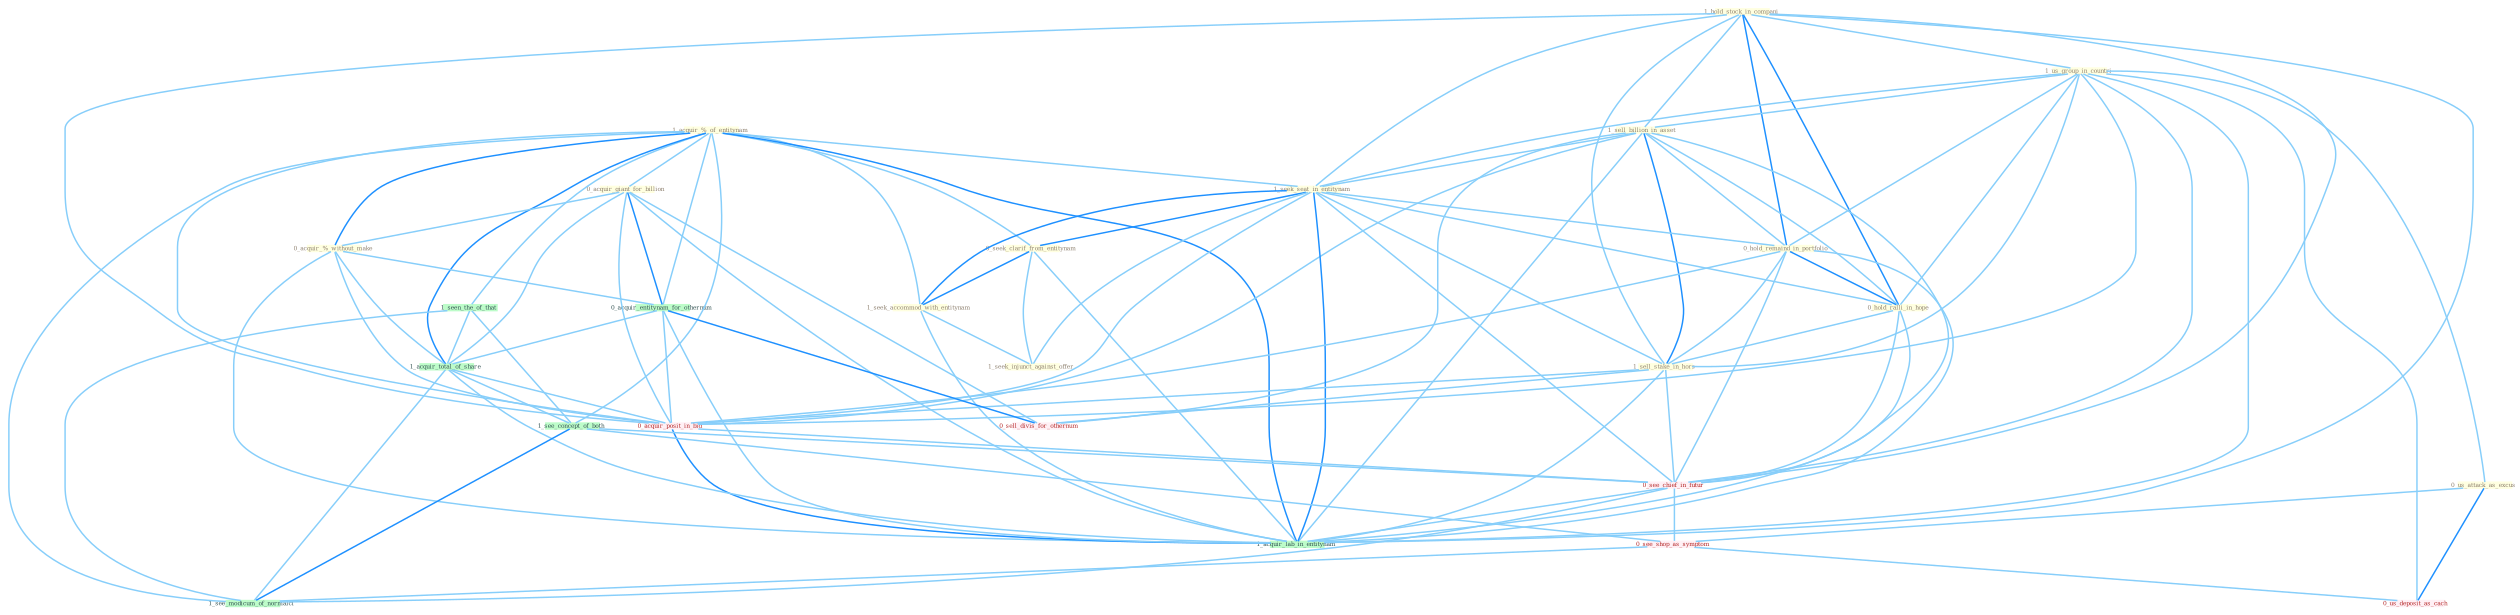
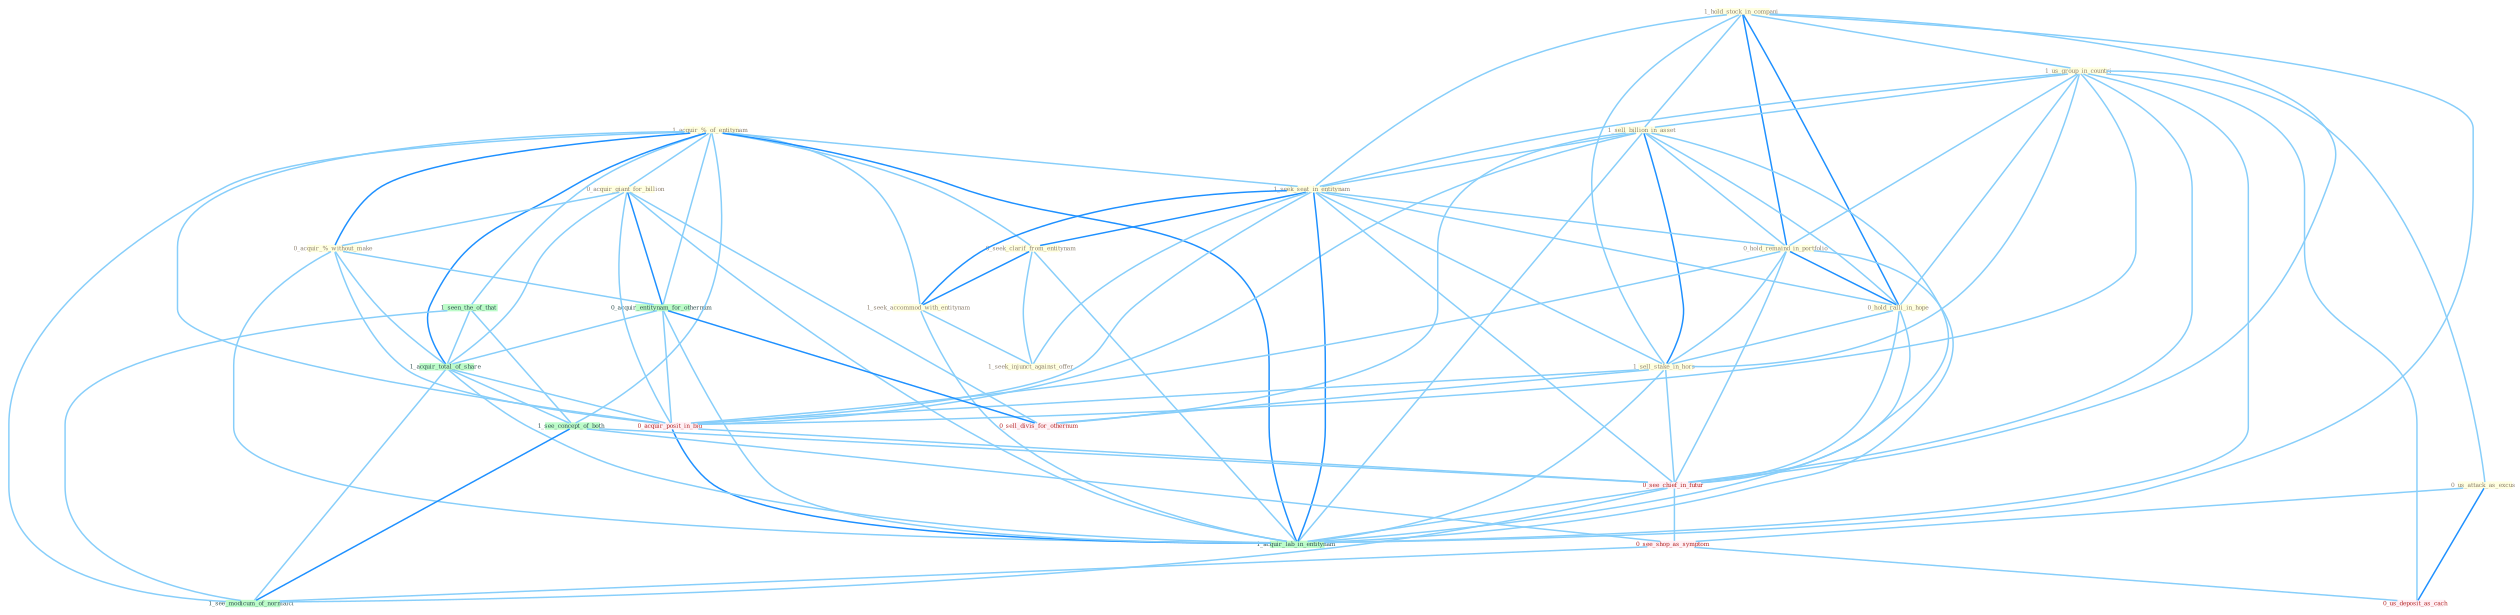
(521, 56) -> none
